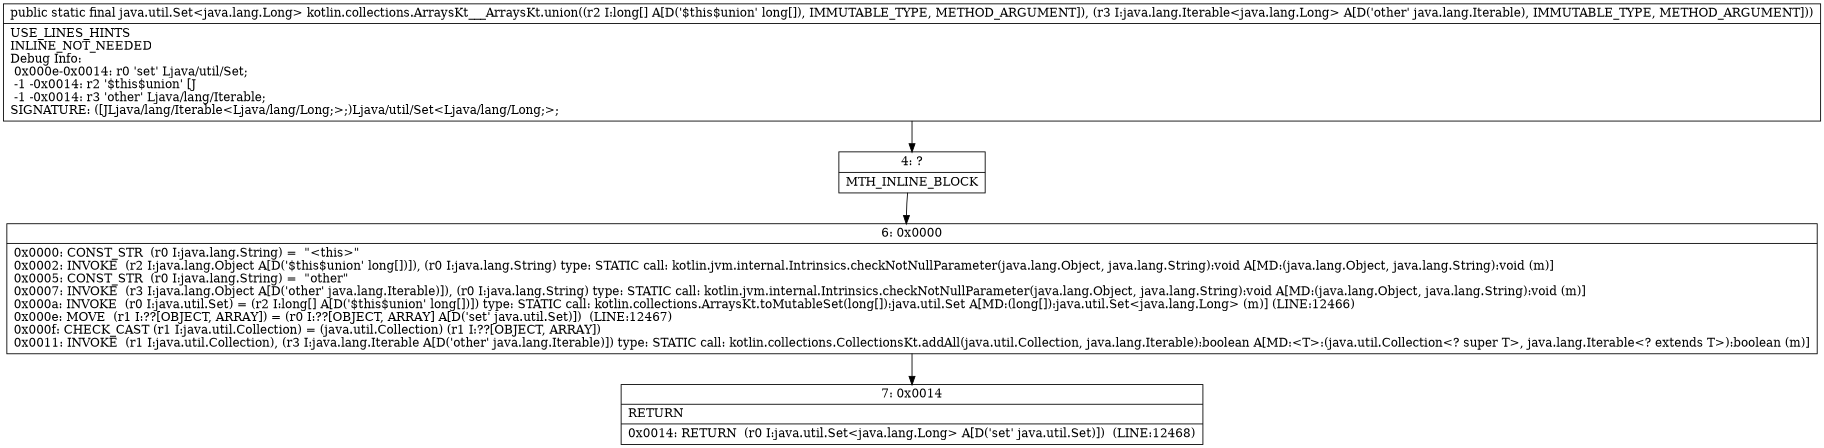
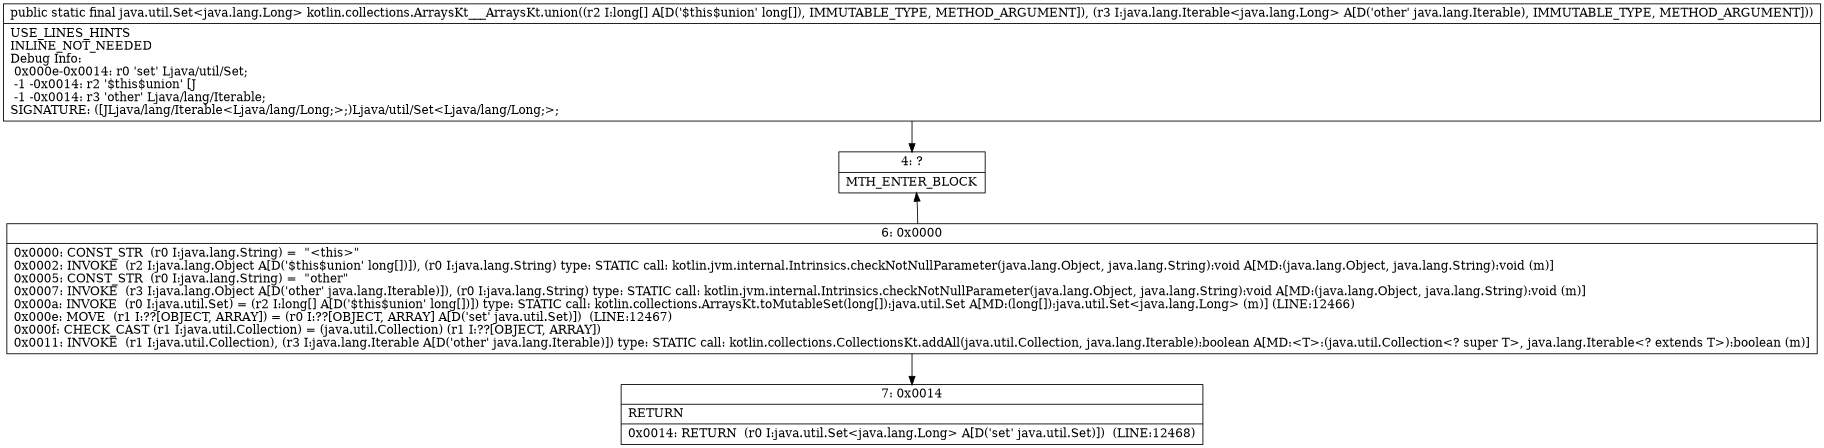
(912, 182) -> (912, 182)
(907, 204) -> (918, 213)
